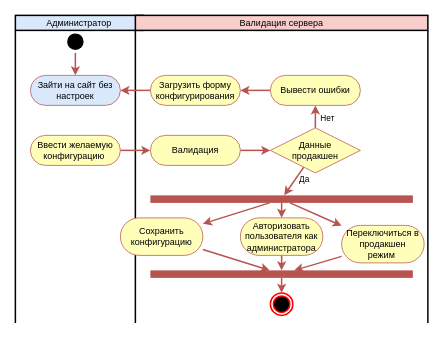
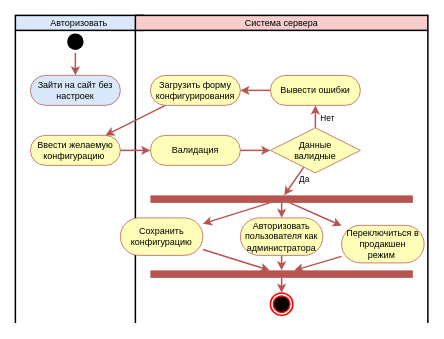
(79, 23) -> (79, 23)
(282, 23) -> (282, 23)
(139, 90) -> (138, 119)
(315, 150) -> (315, 150)
